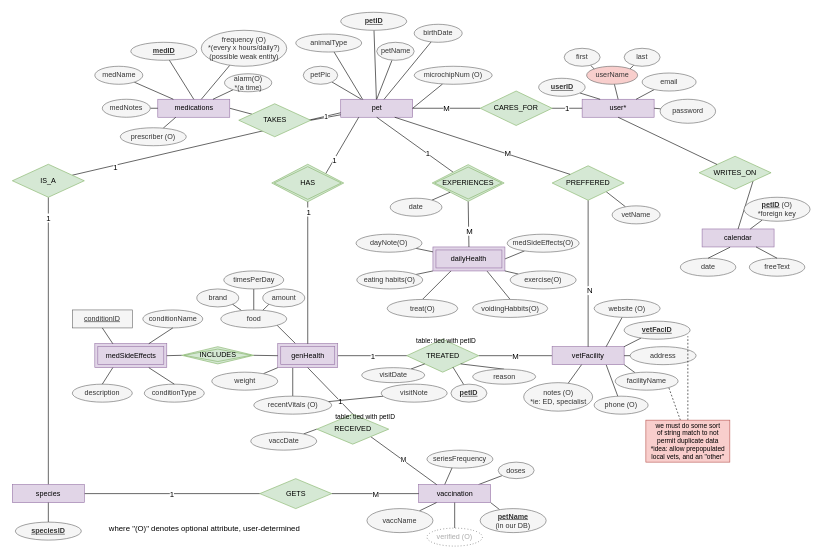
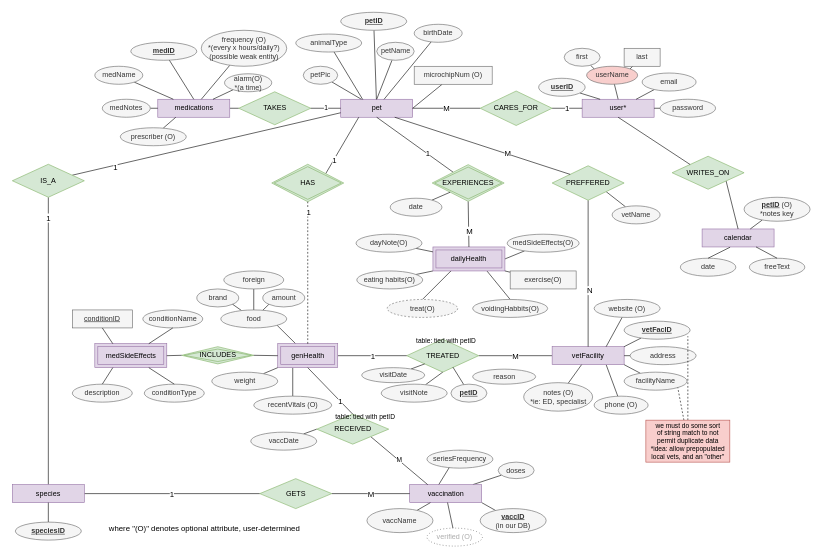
(642, 57) -> (642, 57)
(453, 75) -> (453, 75)
(688, 111) -> (688, 108)
(275, 120) -> (275, 108)
(735, 173) -> (708, 173)
(777, 209) -> (777, 209)
(308, 272) -> (308, 272)
(254, 280) -> (254, 280)
(543, 280) -> (543, 280)
(423, 309) -> (423, 309)
(482, 367) -> none
(647, 381) -> (656, 381)
(356, 399) -> (434, 379)
(455, 494) -> (446, 494)
(513, 521) -> (513, 521)
